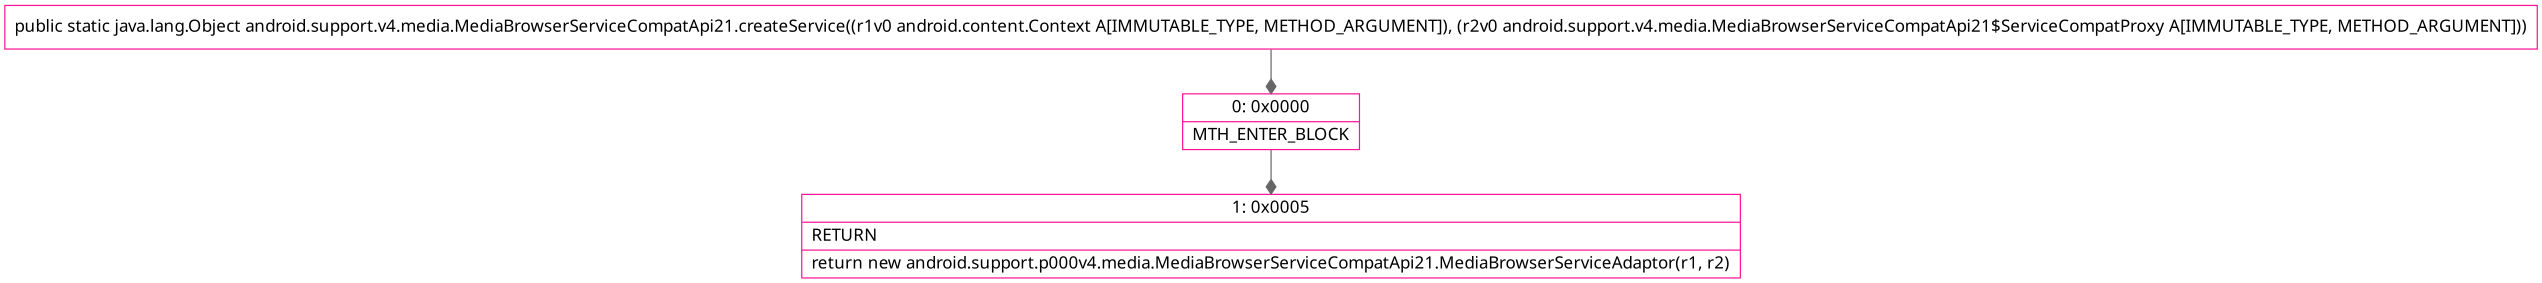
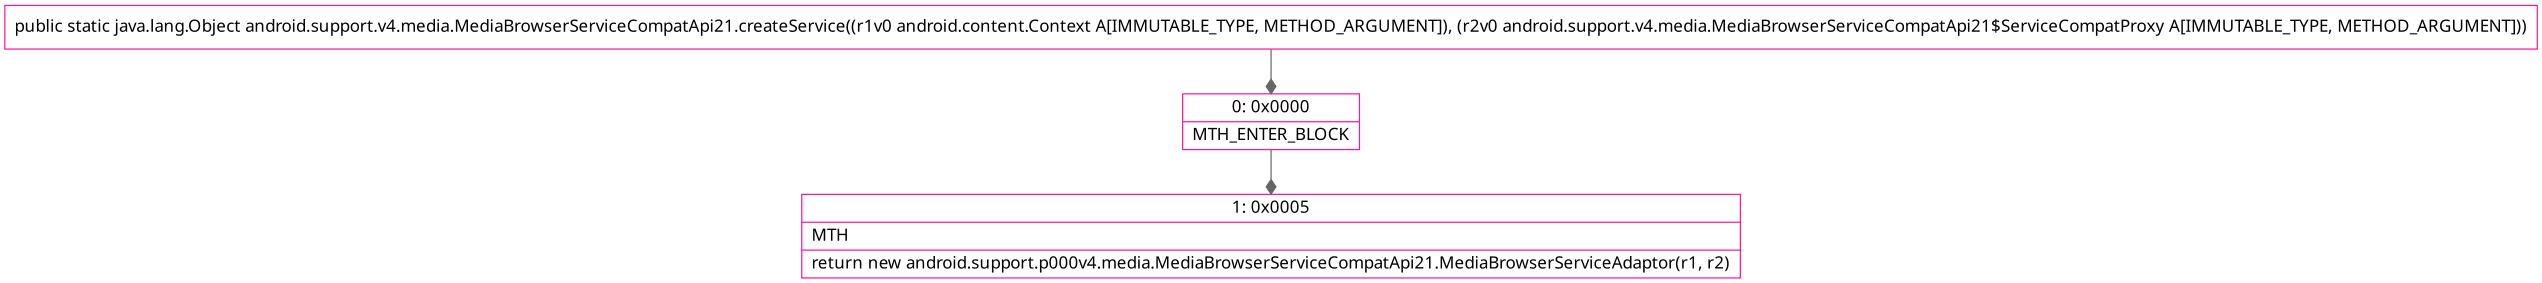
(845, 236) -> (830, 236)
